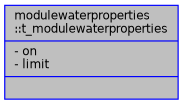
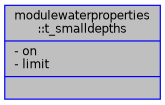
(91, 29) -> (83, 29)
